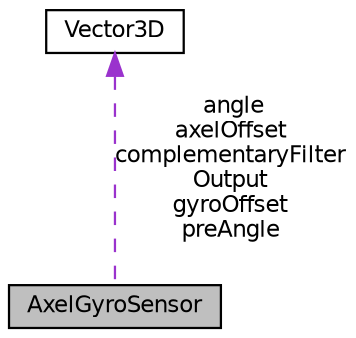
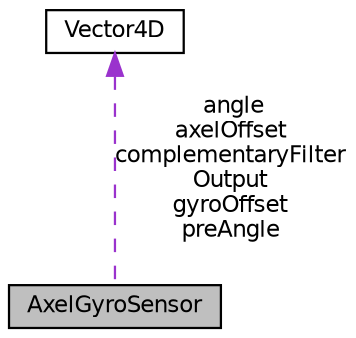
(115, 32) -> (115, 32)
